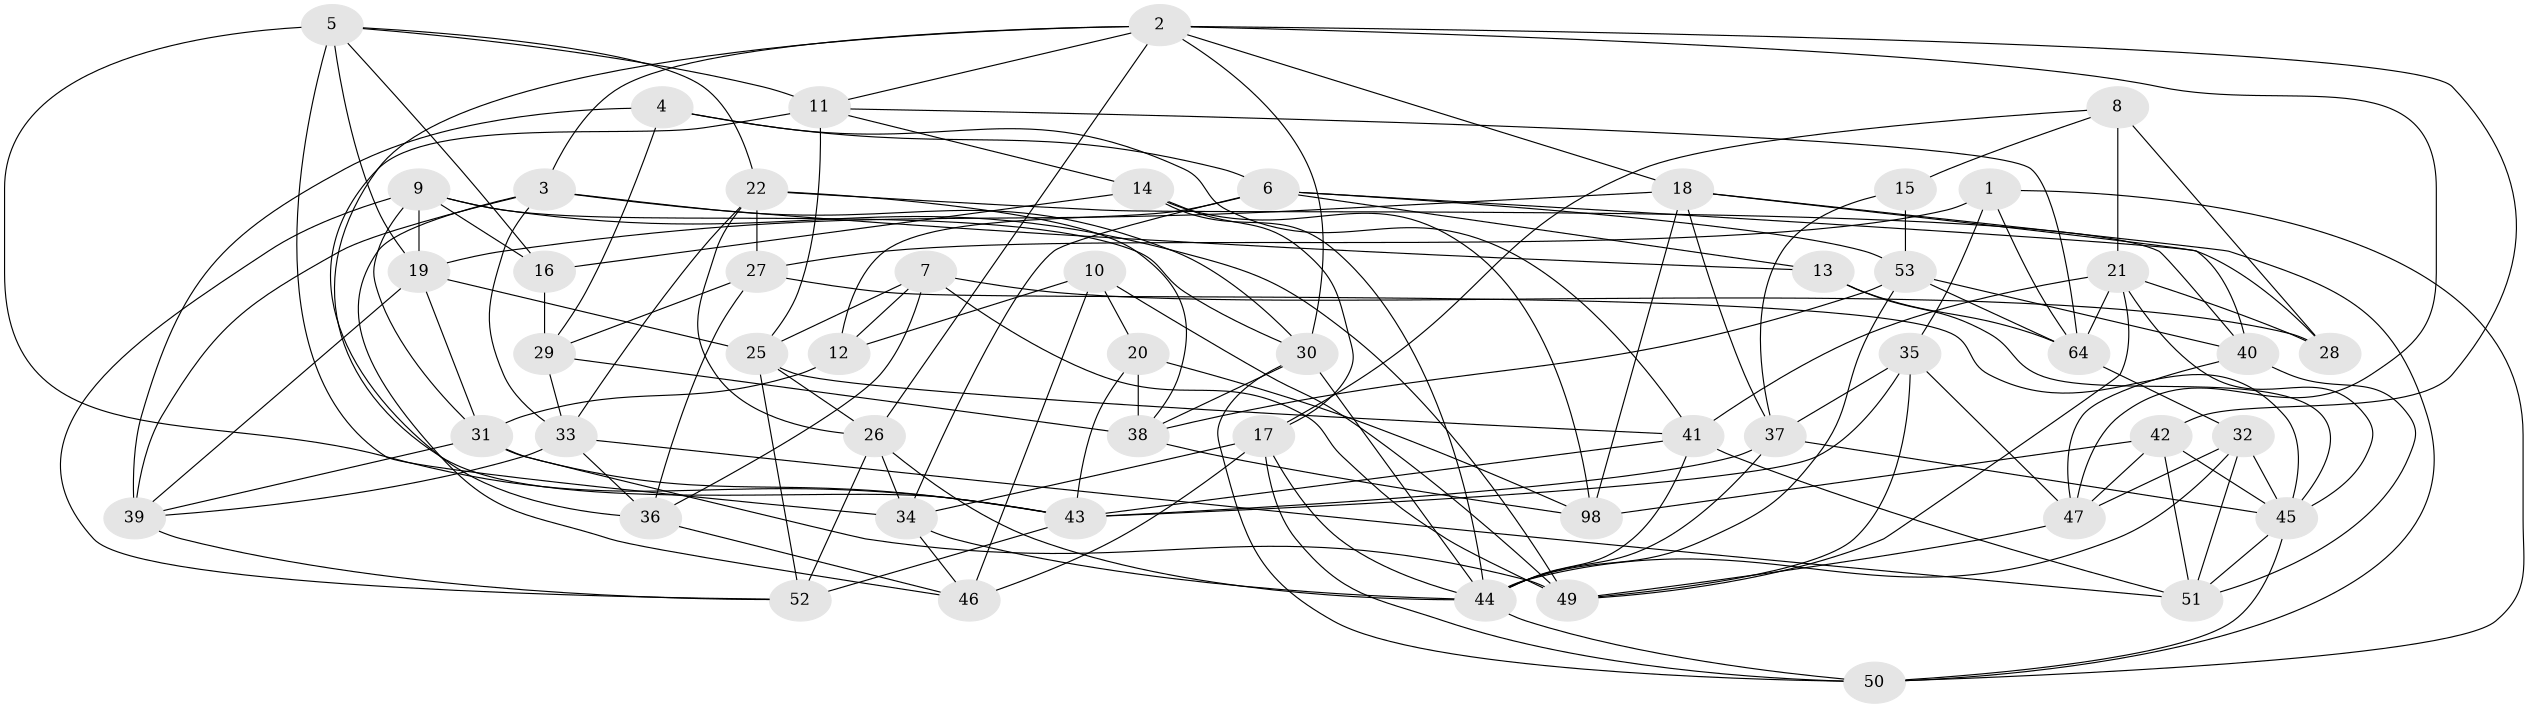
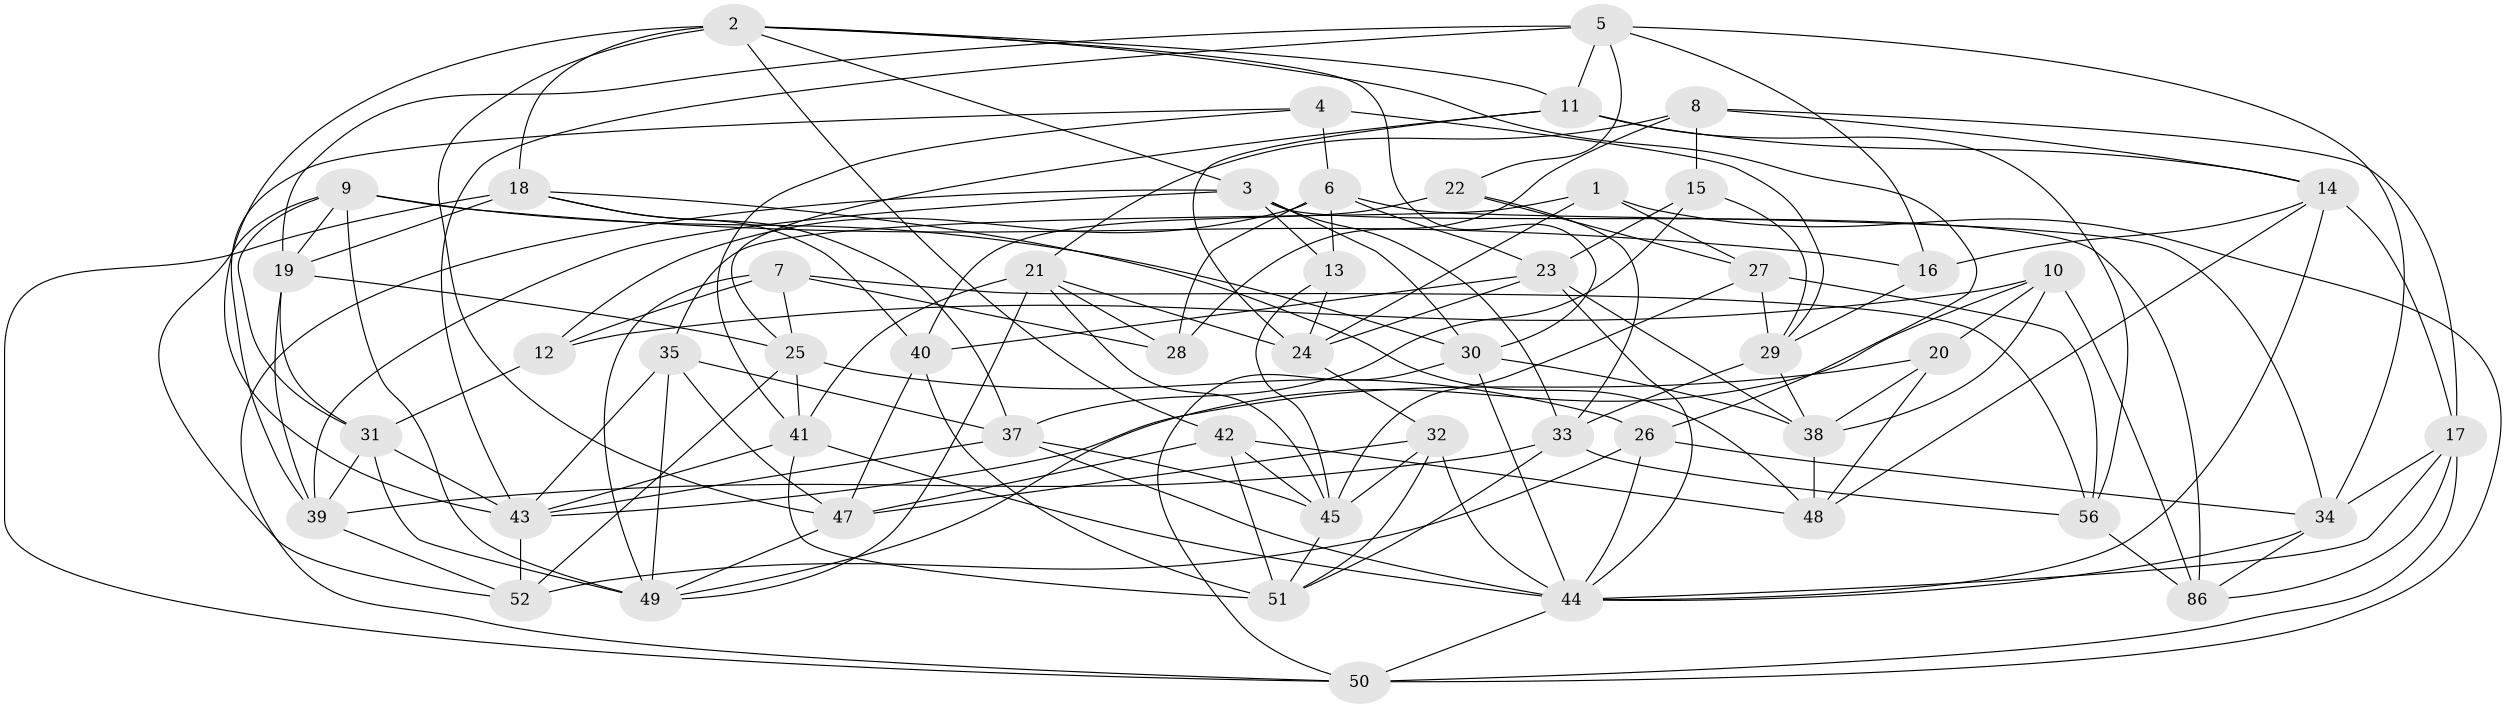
none -> (2014, 139)
(1060, 224) -> (1963, 387)
none -> (1794, 242)
(1905, 272) -> (1547, 272)
(2079, 354) -> (1303, 354)
(711, 366) -> none
(651, 518) -> (2089, 518)
(1591, 518) -> (1814, 518)
(969, 601) -> (2198, 601)
(2223, 626) -> (265, 500)
